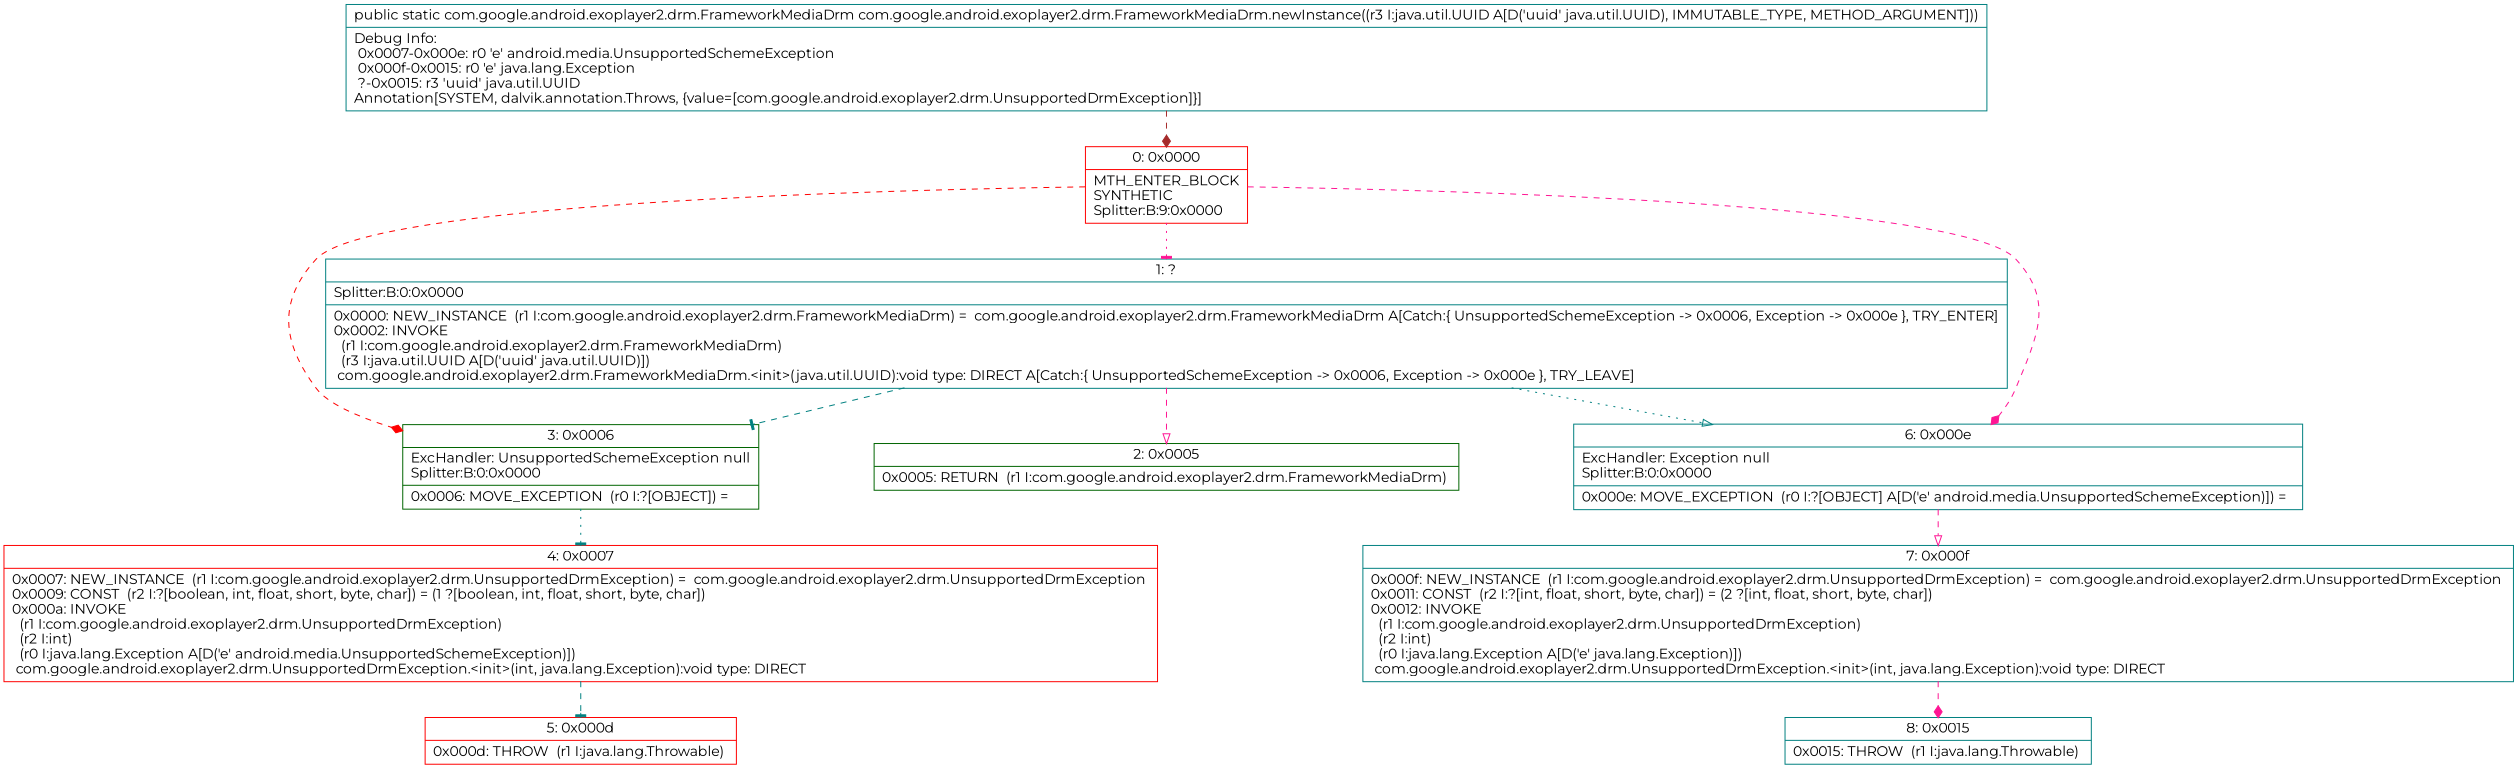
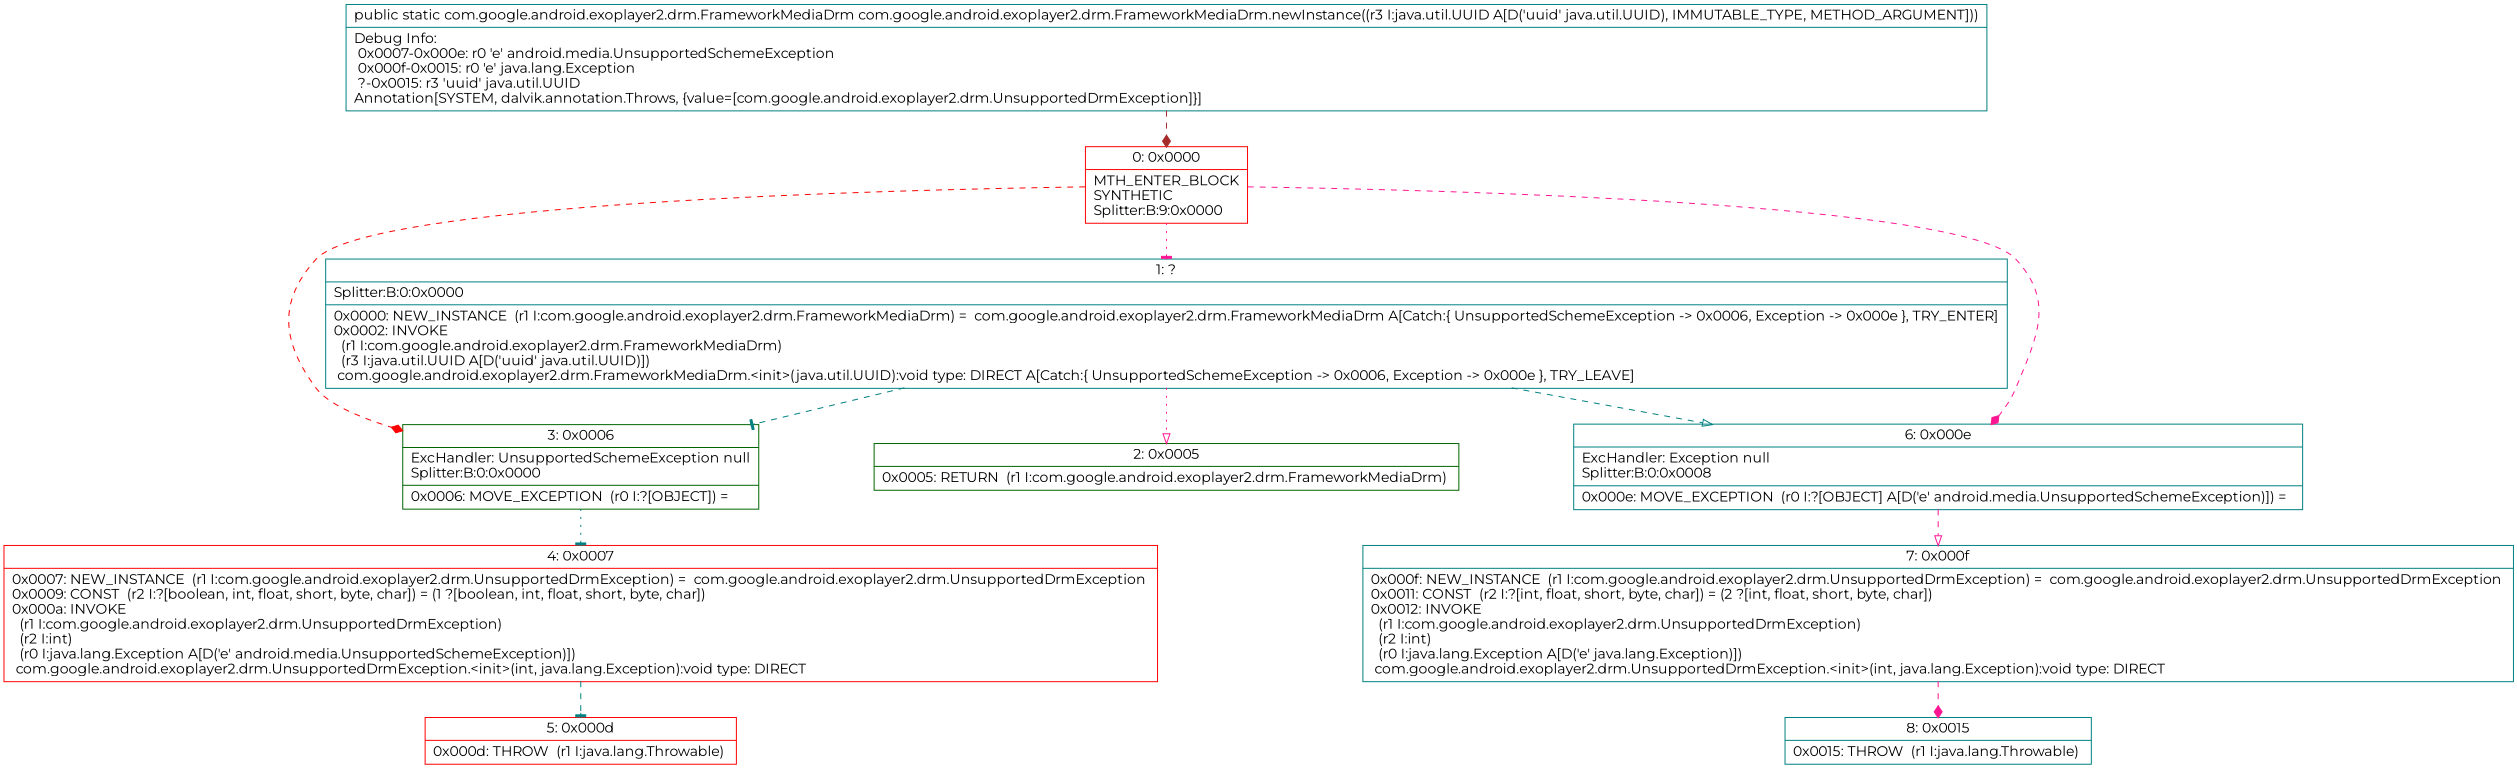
(1607, 405) -> (1607, 405)
(1166, 411) -> (1166, 411)
(1647, 473) -> (1647, 473)
